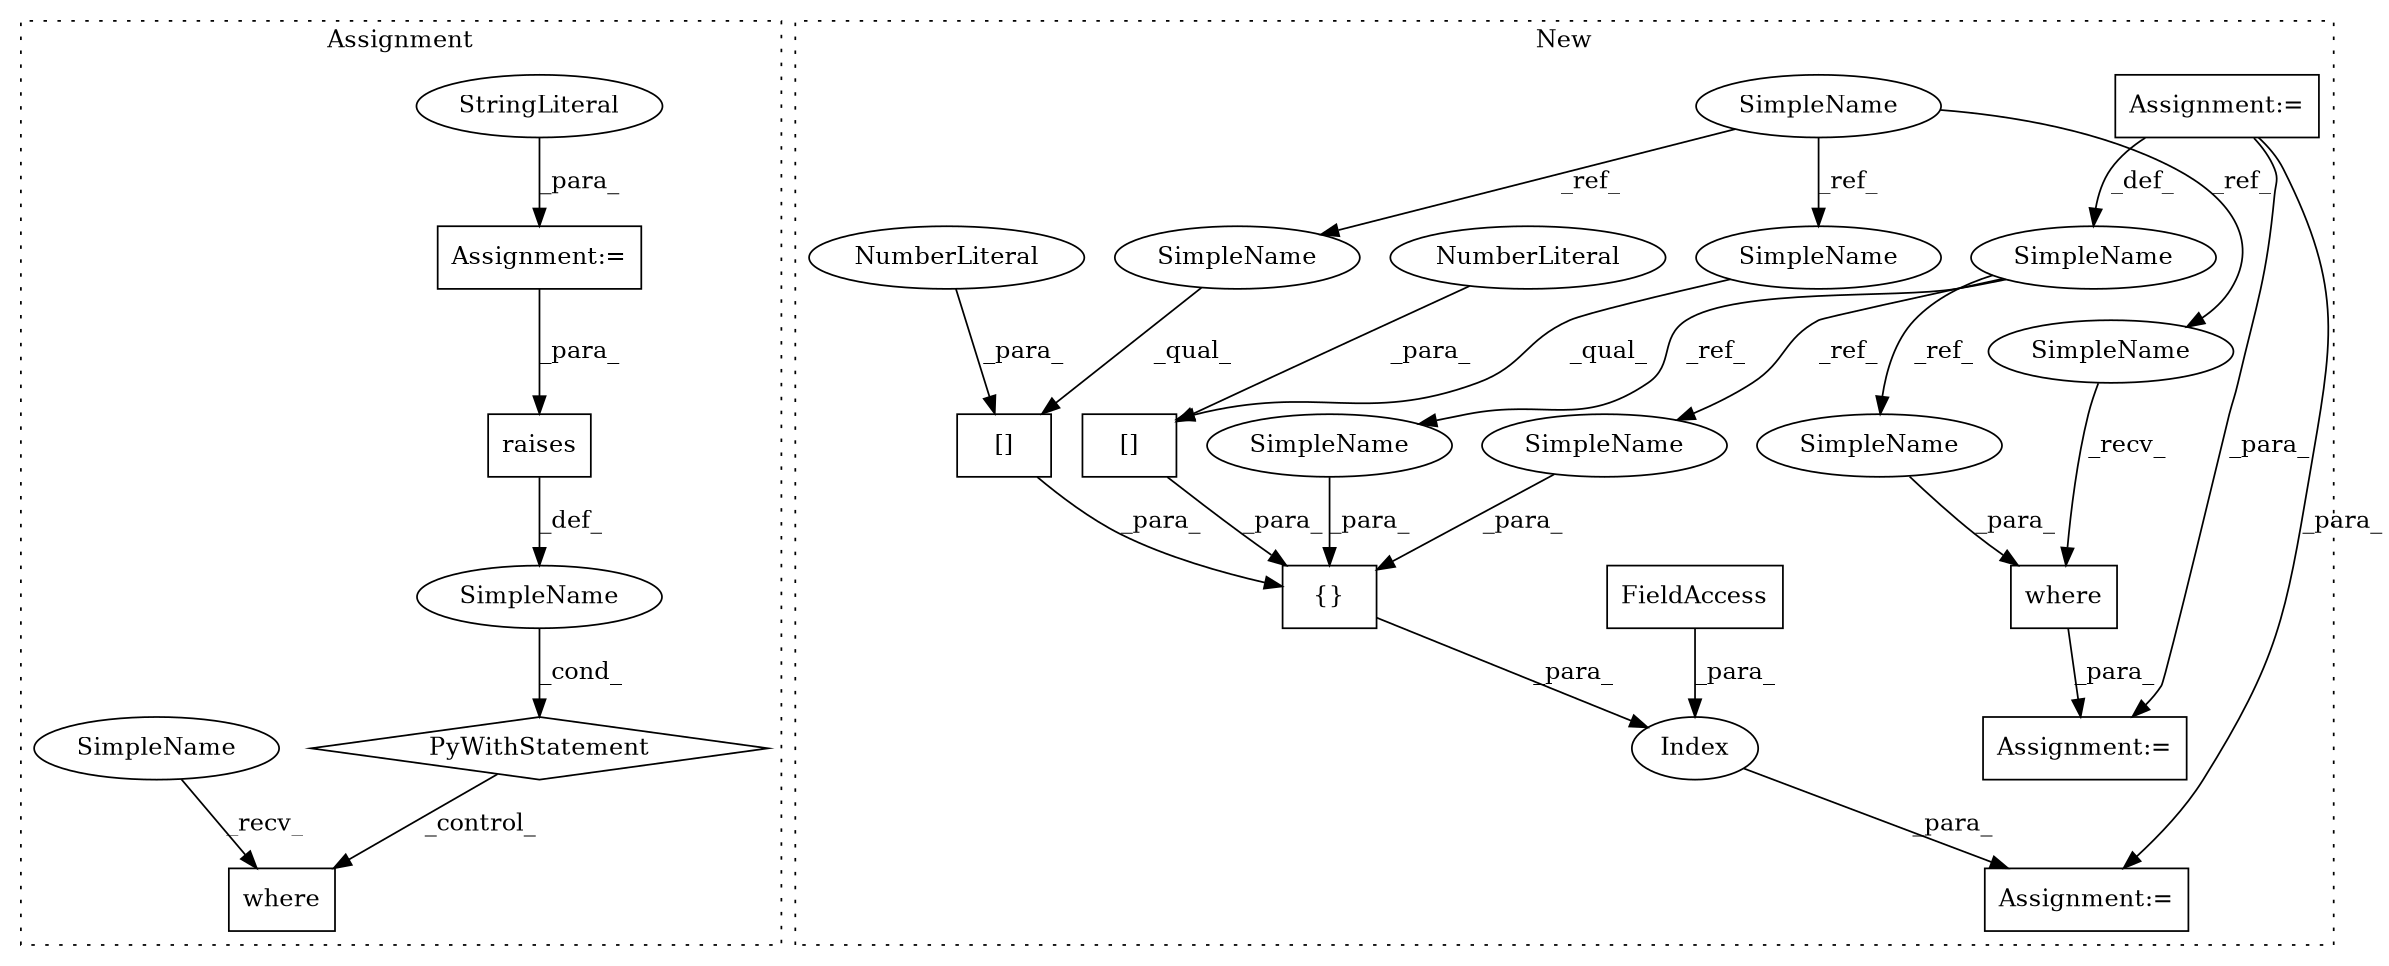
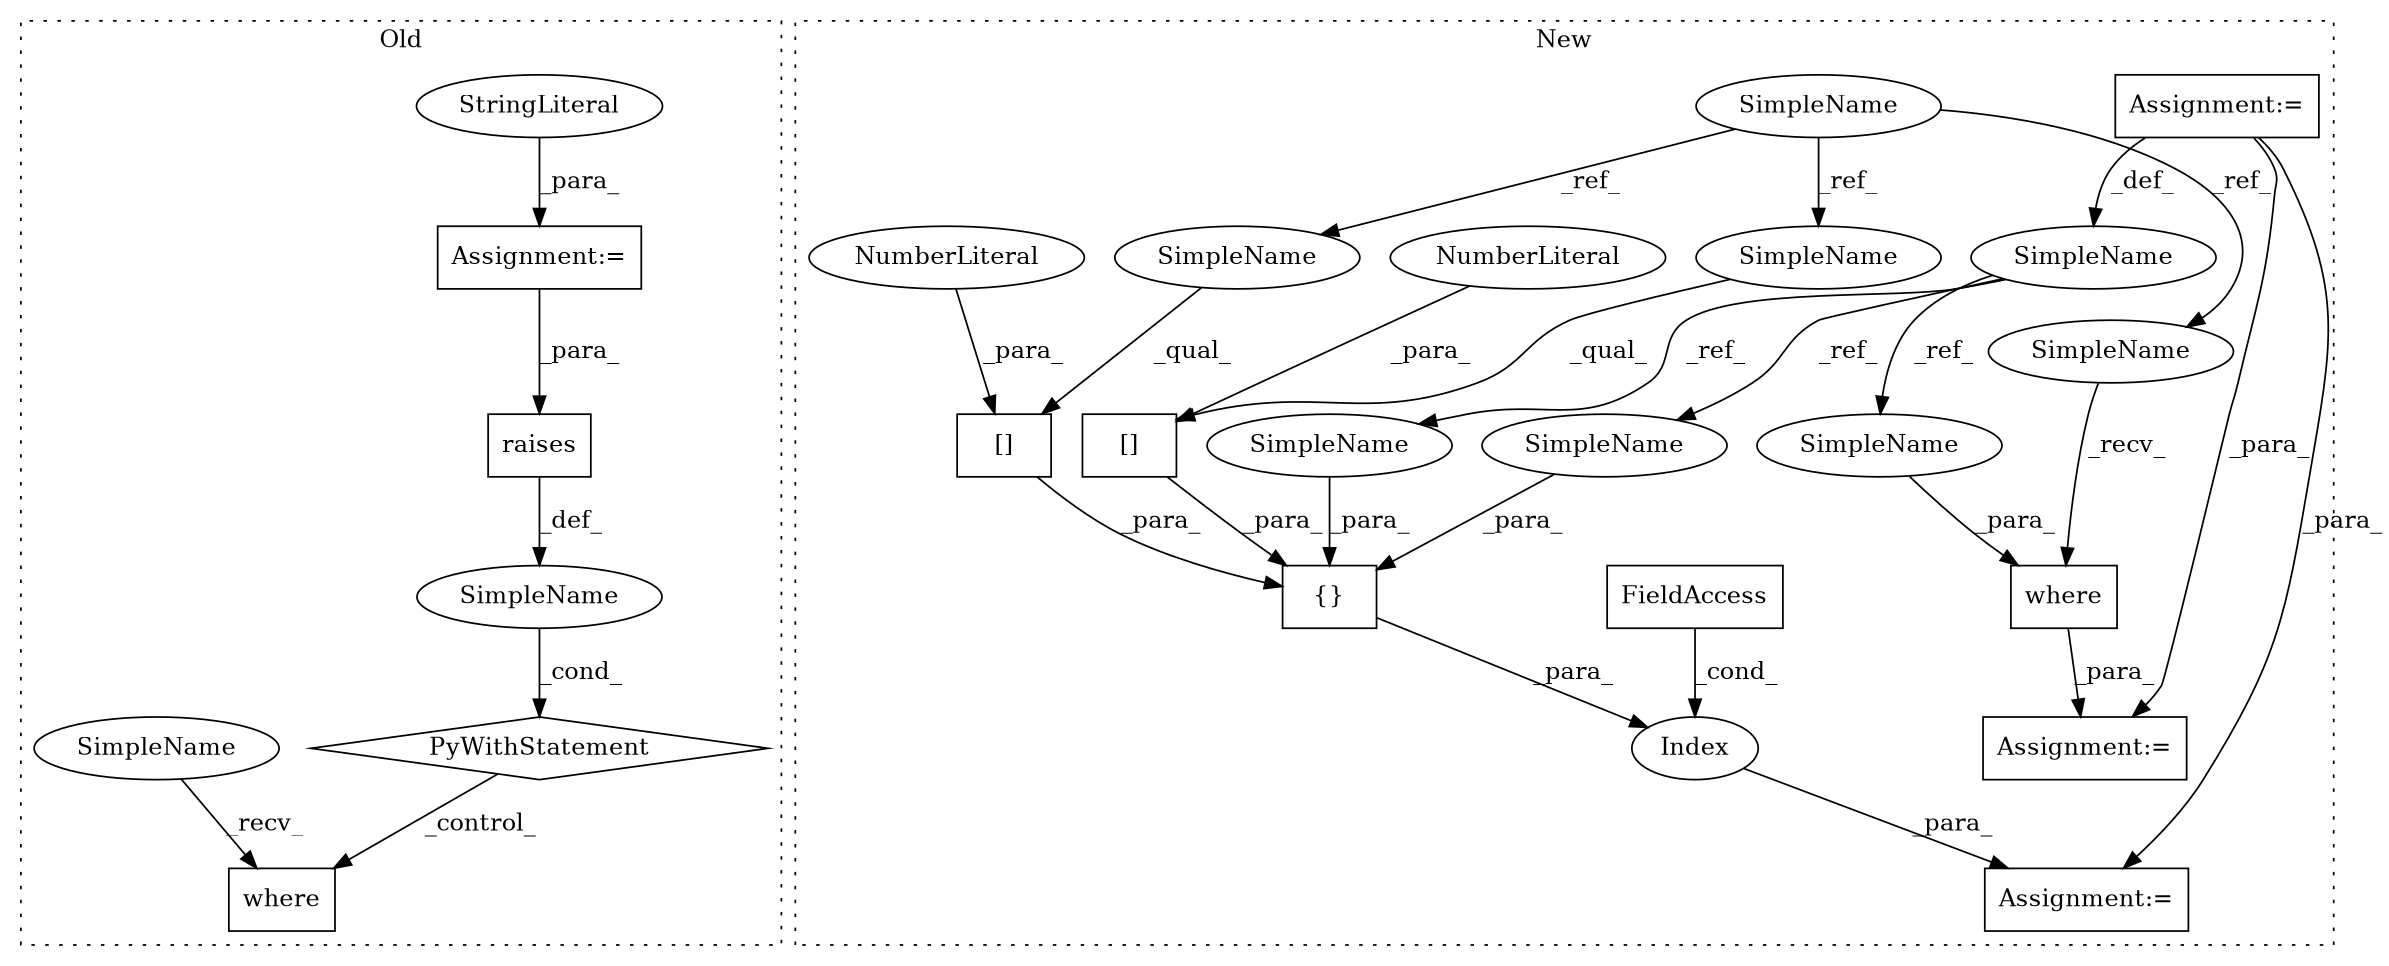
(401, 41) -> (401, 41)
(1735, 673) -> (1737, 673)
